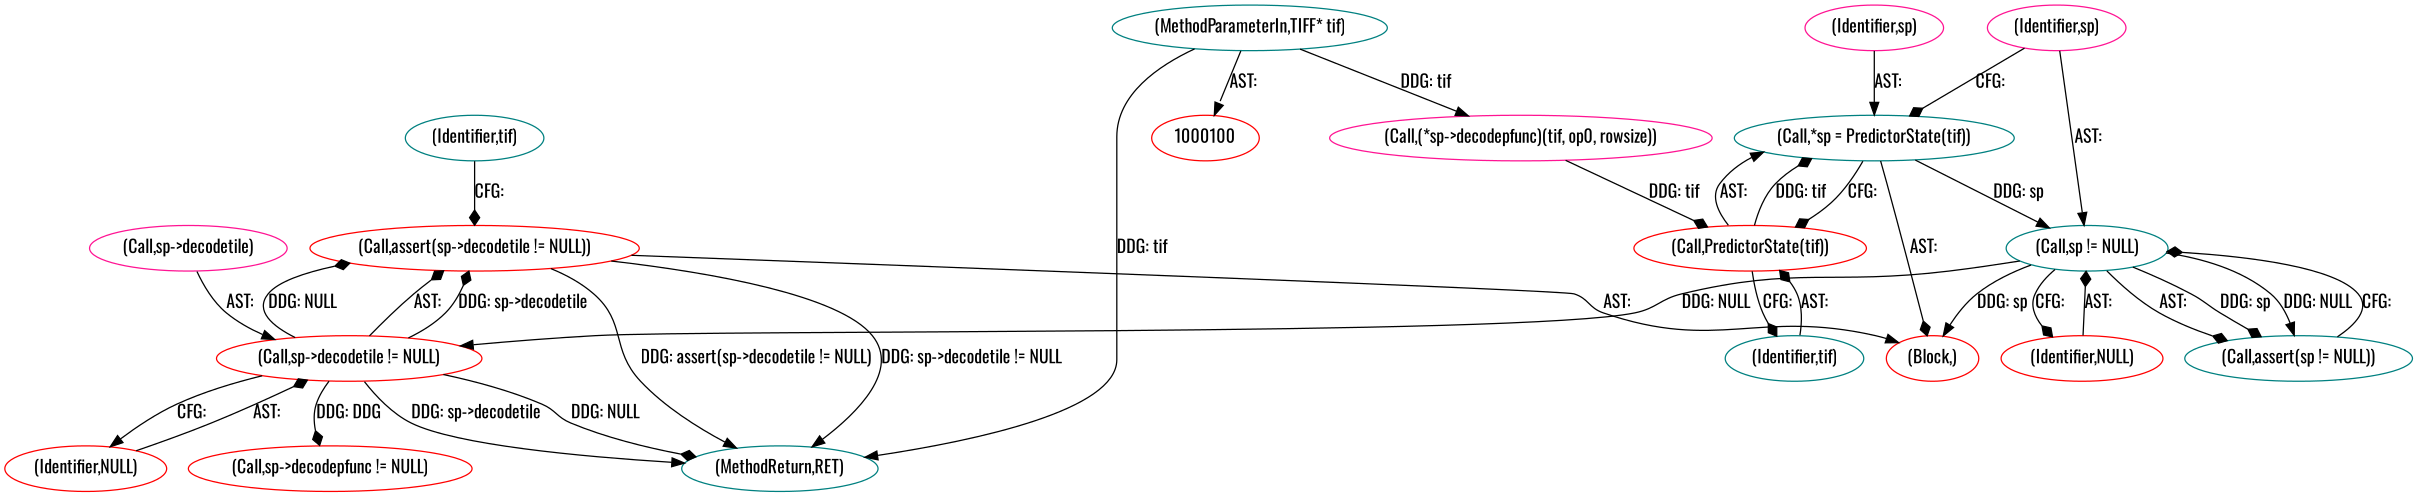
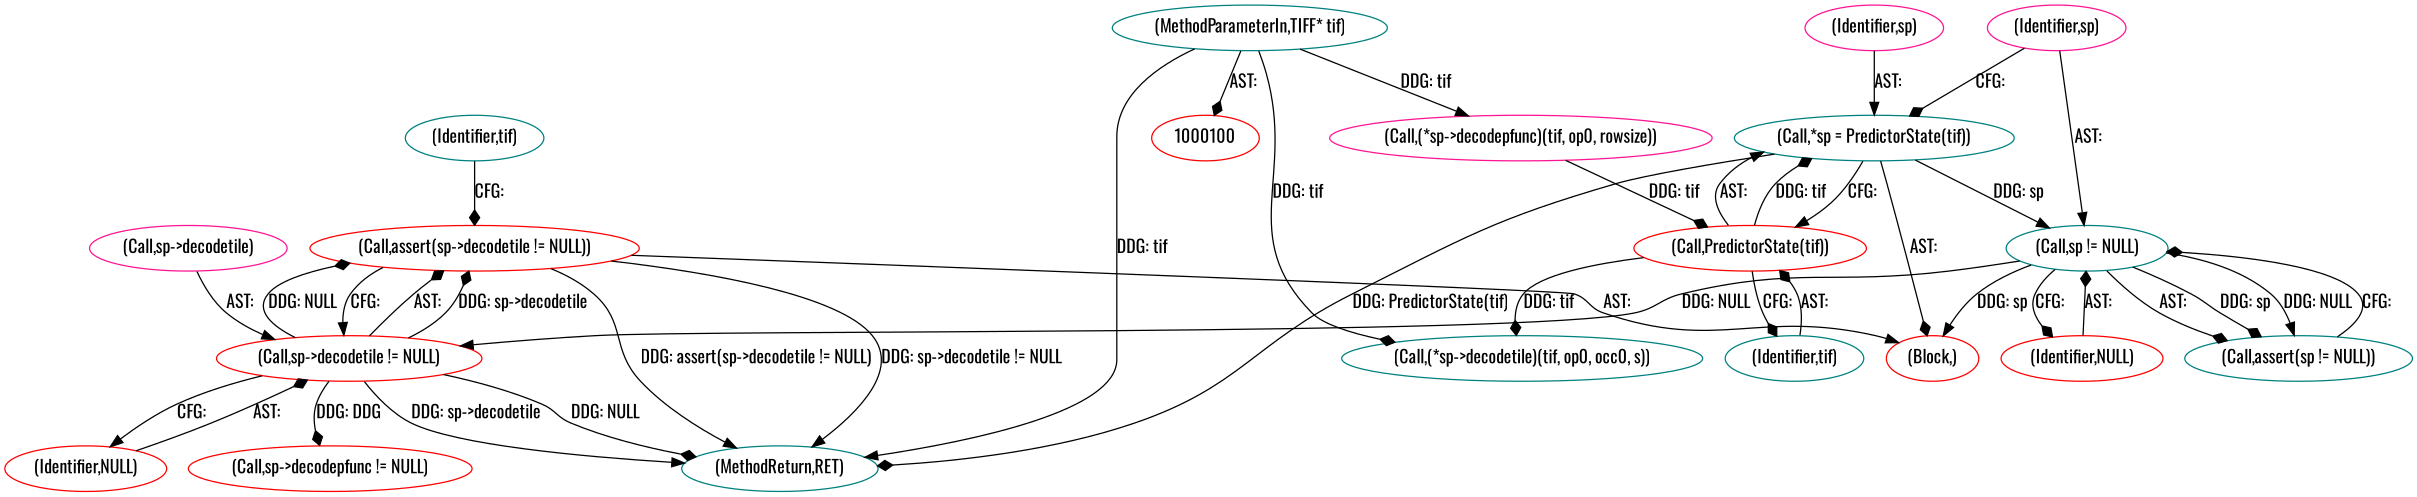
(1231, 76) -> (1231, 76)
(1839, 195) -> (1839, 195)
none -> (354, 289)
none -> (1329, 307)
none -> (1522, 358)
